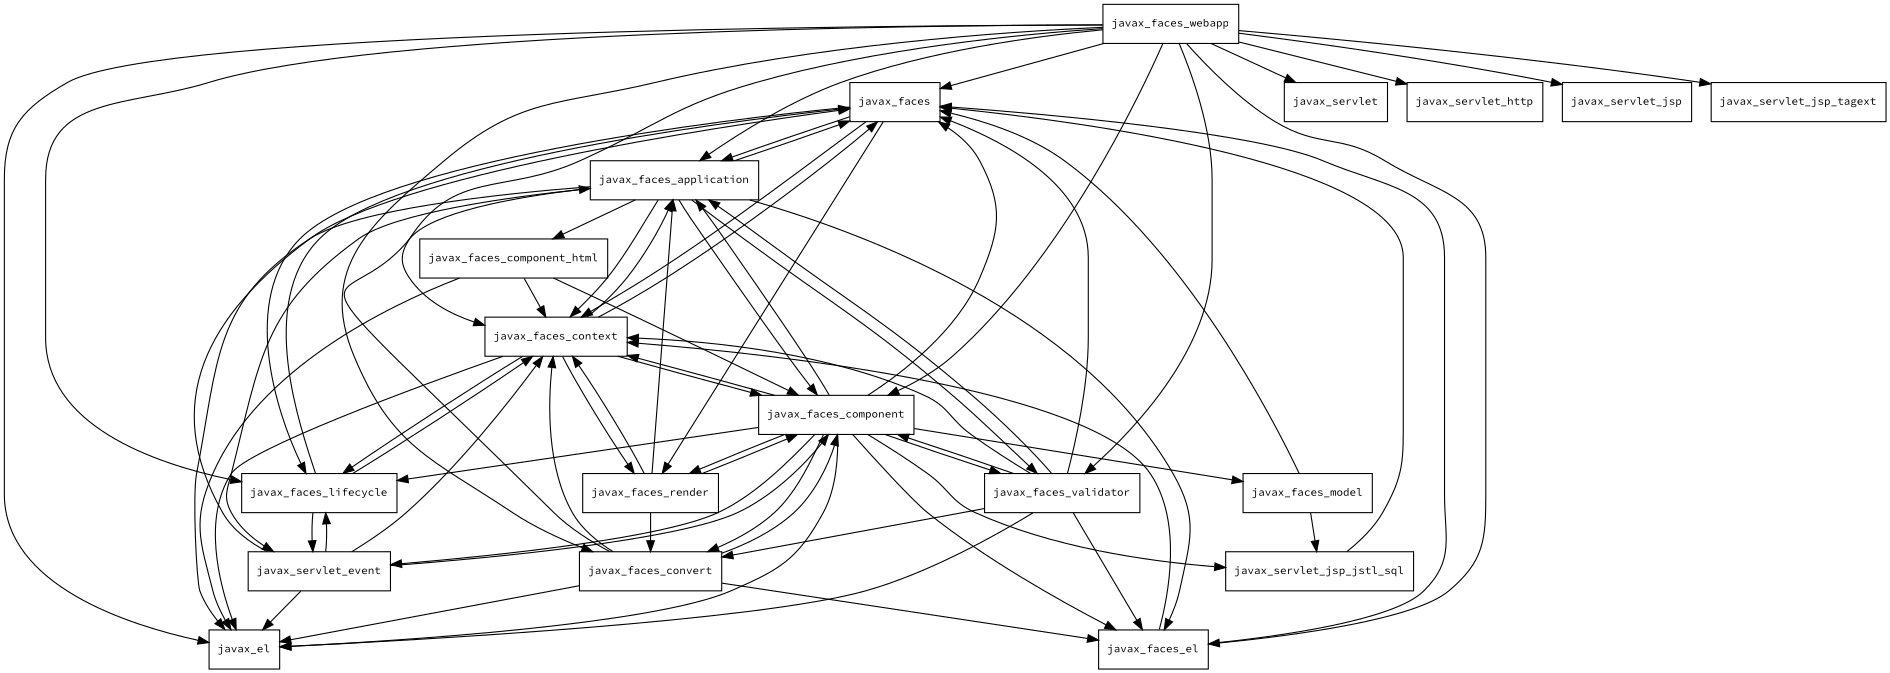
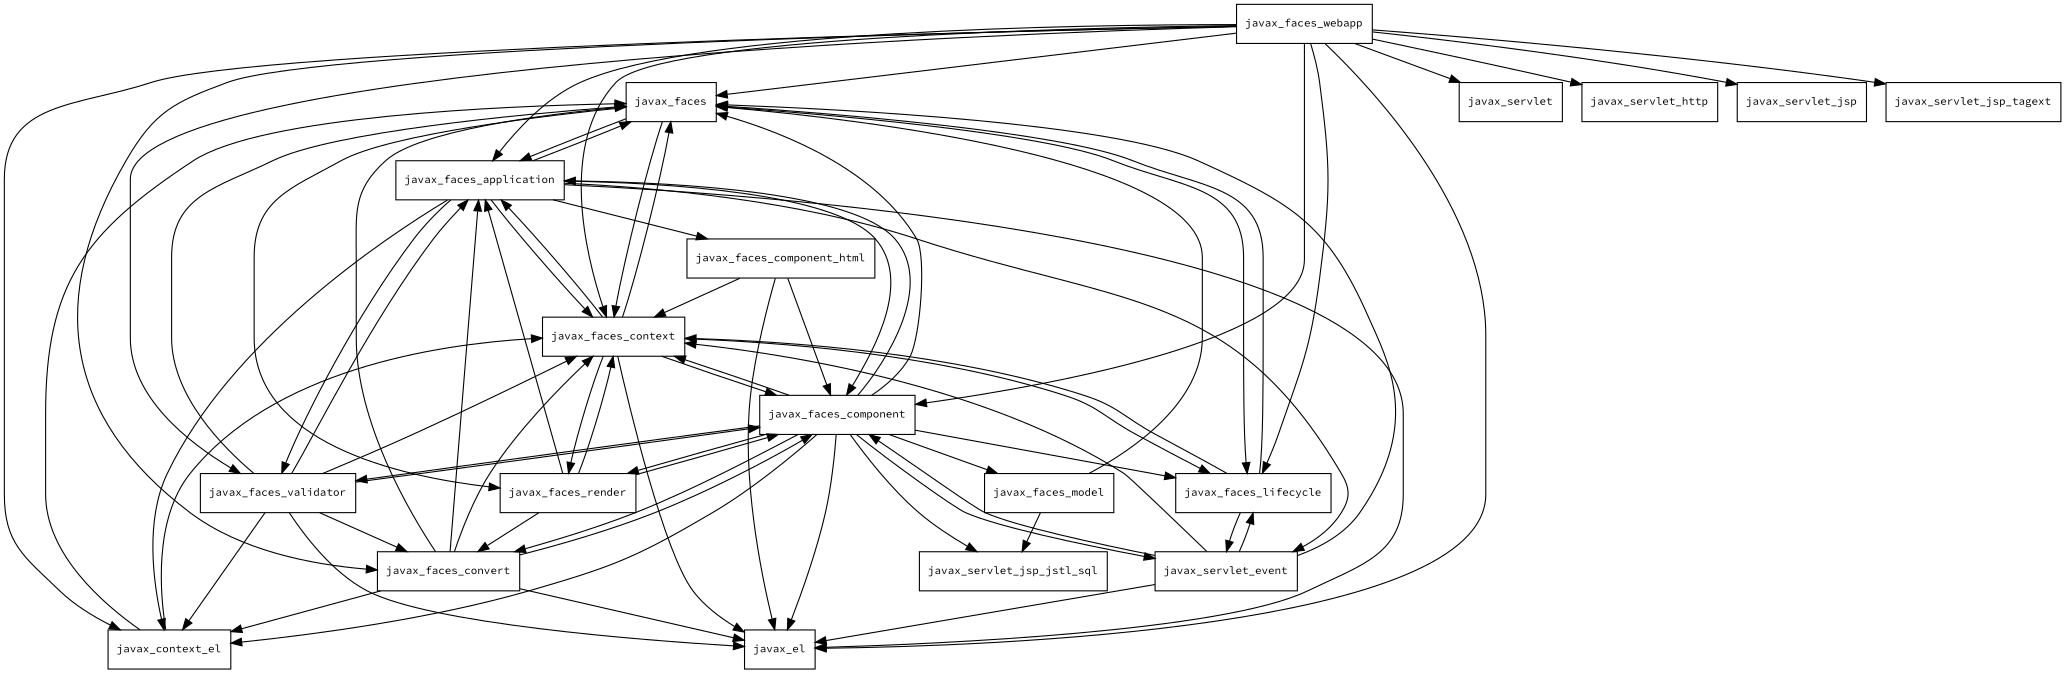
(1344, 193) -> (356, 241)
(1153, 649) -> (169, 649)
